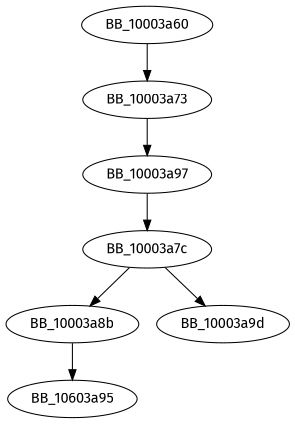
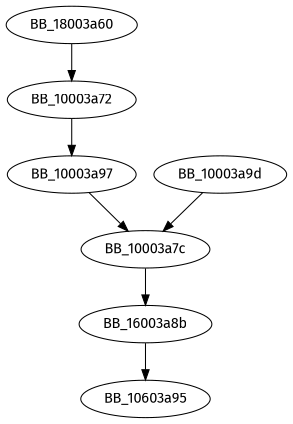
(147, 25) -> (72, 25)
(147, 100) -> (72, 100)
(181, 283) -> (187, 208)
(72, 324) -> (145, 324)
